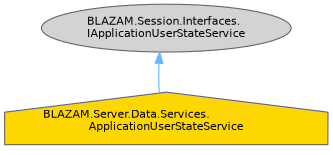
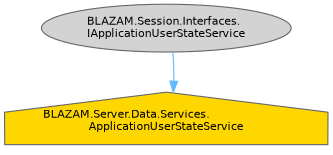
(159, 78) -> (174, 67)
